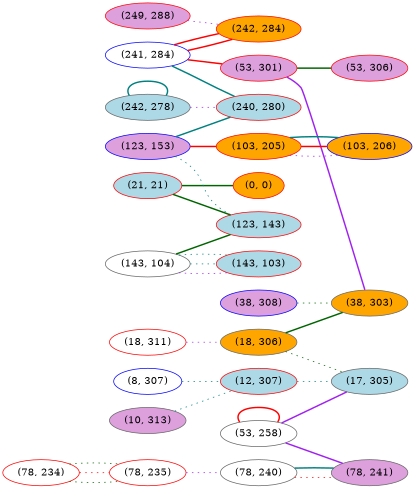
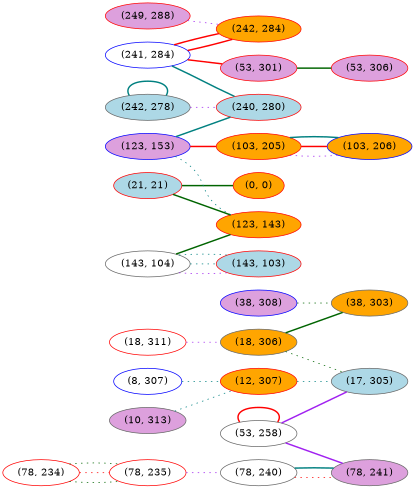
(331, 180) -> none
(259, 225) -> (259, 225)
(259, 381) -> (259, 381)
